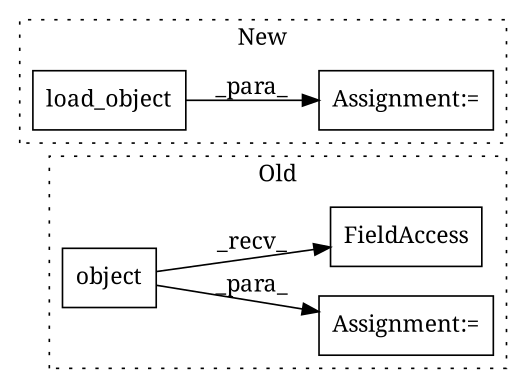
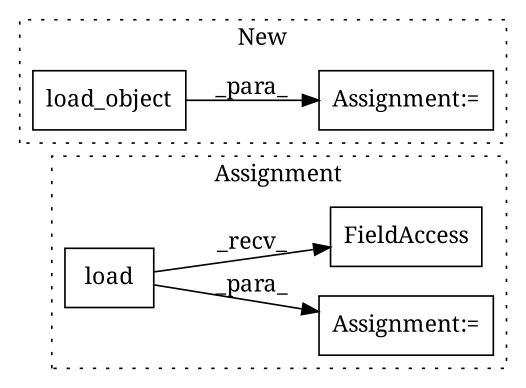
(278, 175) -> (279, 175)
(109, 278) -> (109, 278)
